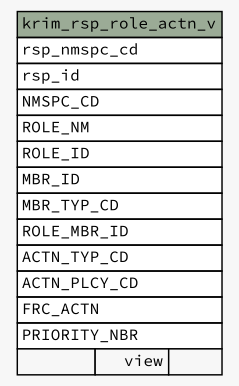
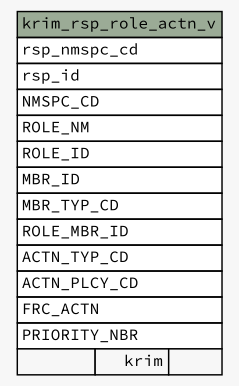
(144, 361) -> (144, 361)
